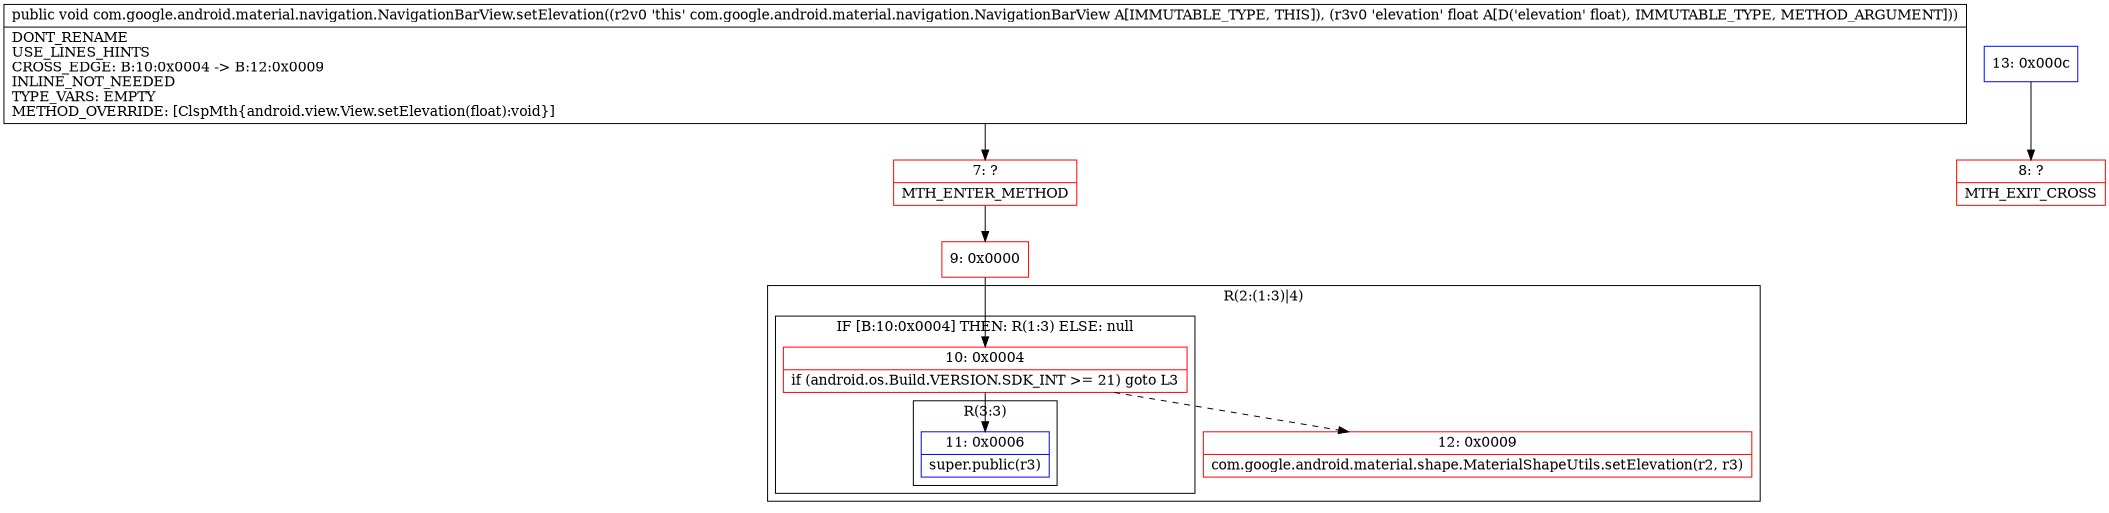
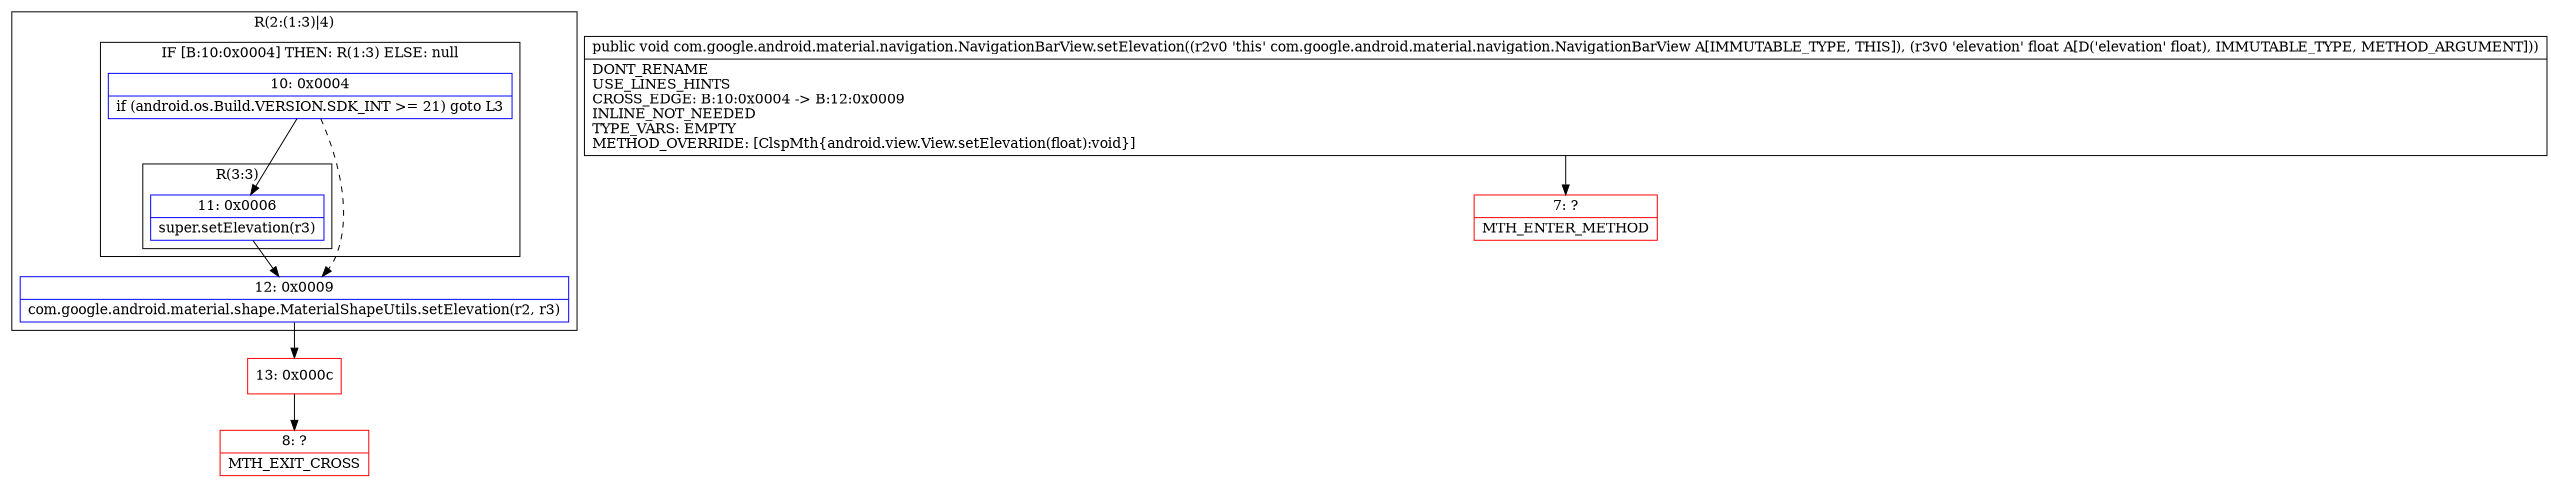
(2031, 64) -> (294, 376)
none -> (263, 254)
(985, 259) -> none
none -> (294, 336)
(985, 370) -> (310, 96)
(1478, 454) -> (294, 299)
(985, 465) -> (237, 228)
